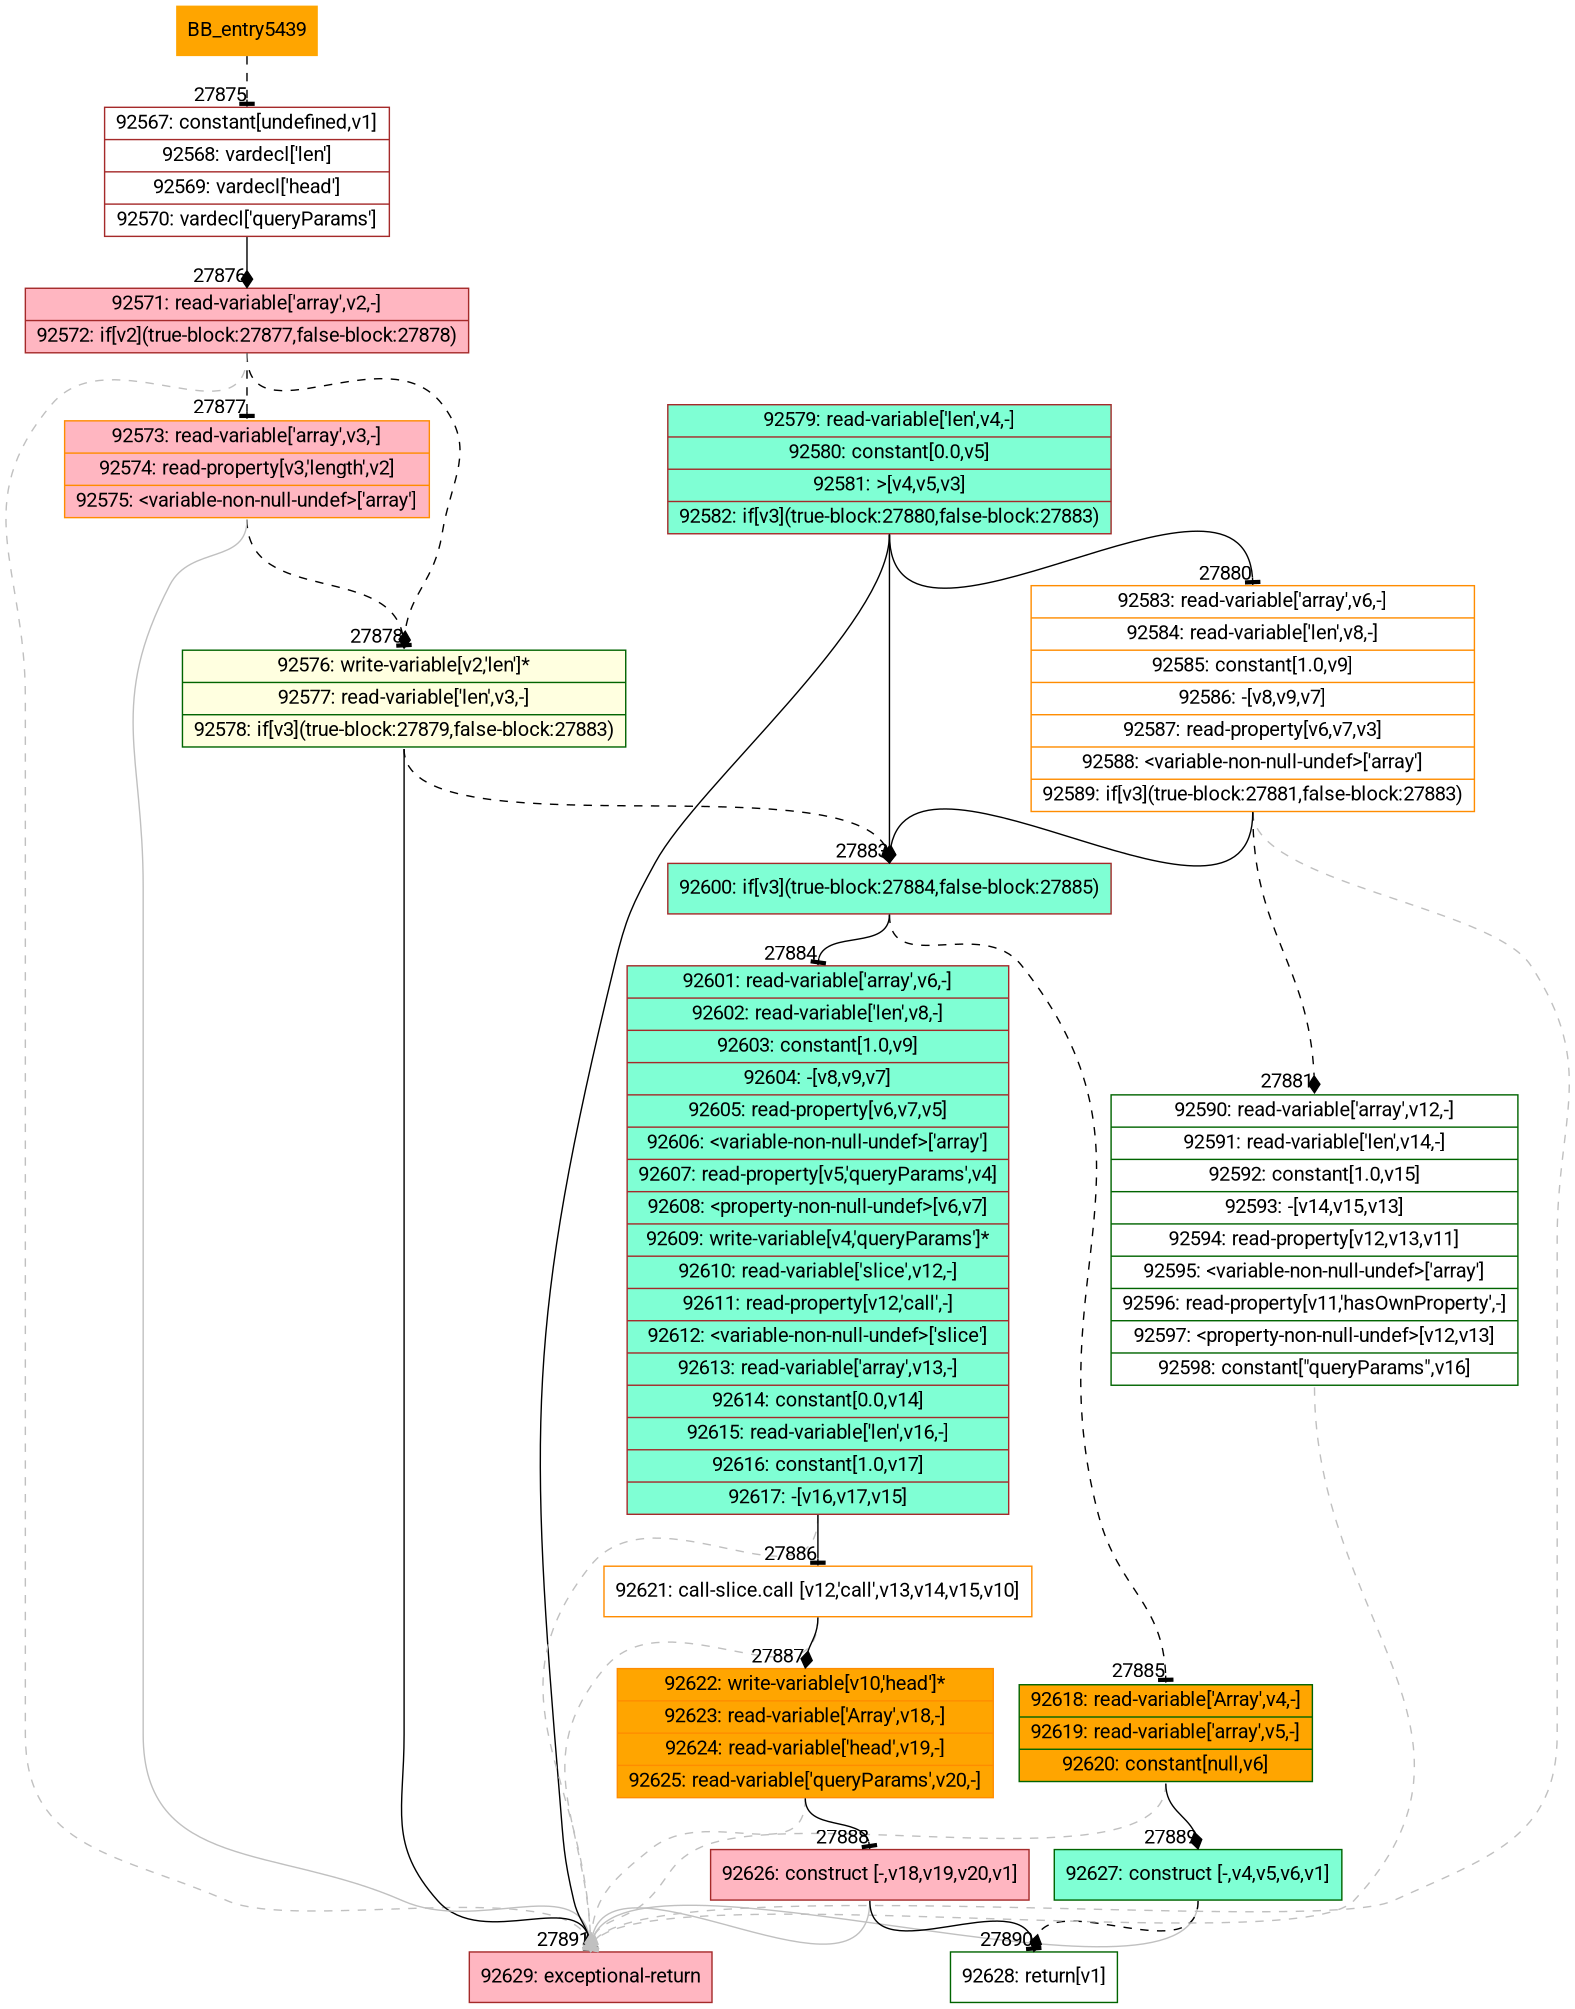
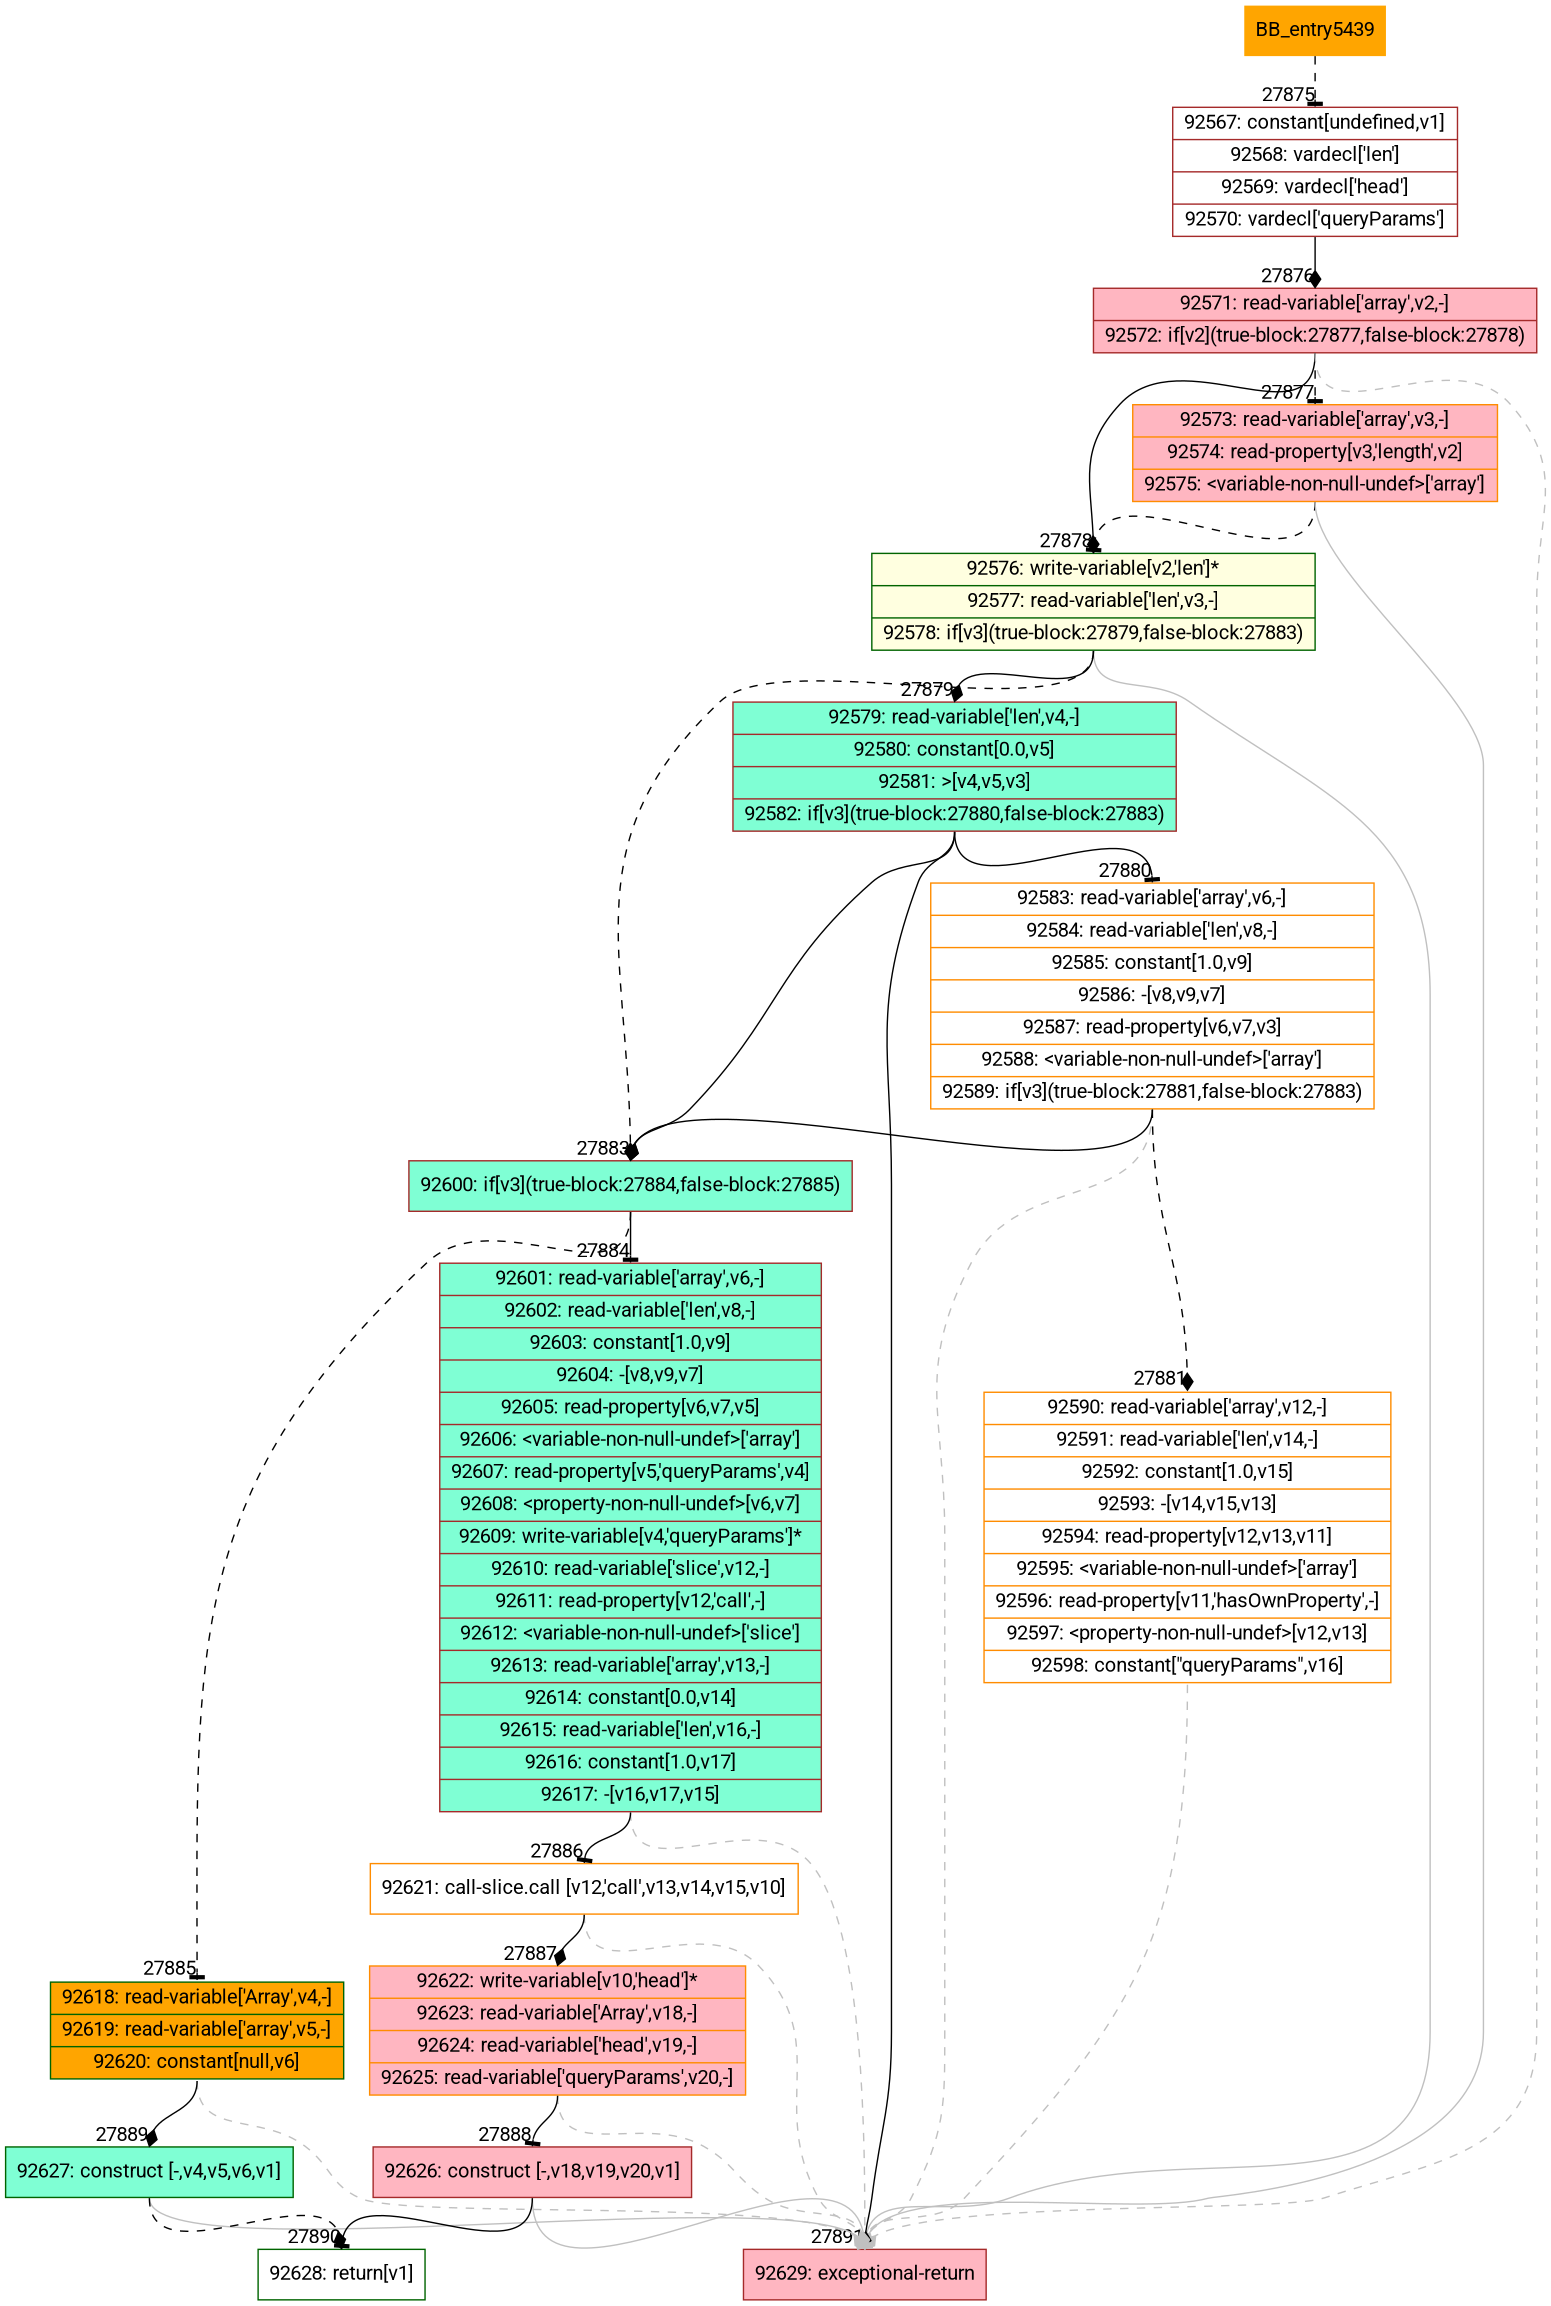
(446, 410) -> (1157, 385)
none -> (1033, 677)
(1315, 1240) -> (1187, 1537)
(404, 1416) -> (1430, 1586)
(805, 1733) -> (558, 2031)
